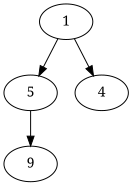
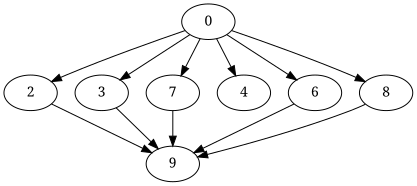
(66, 22) -> (208, 22)
(31, 93) -> (173, 93)
none -> (31, 93)
none -> (102, 93)
none -> (315, 93)
none -> (386, 93)
